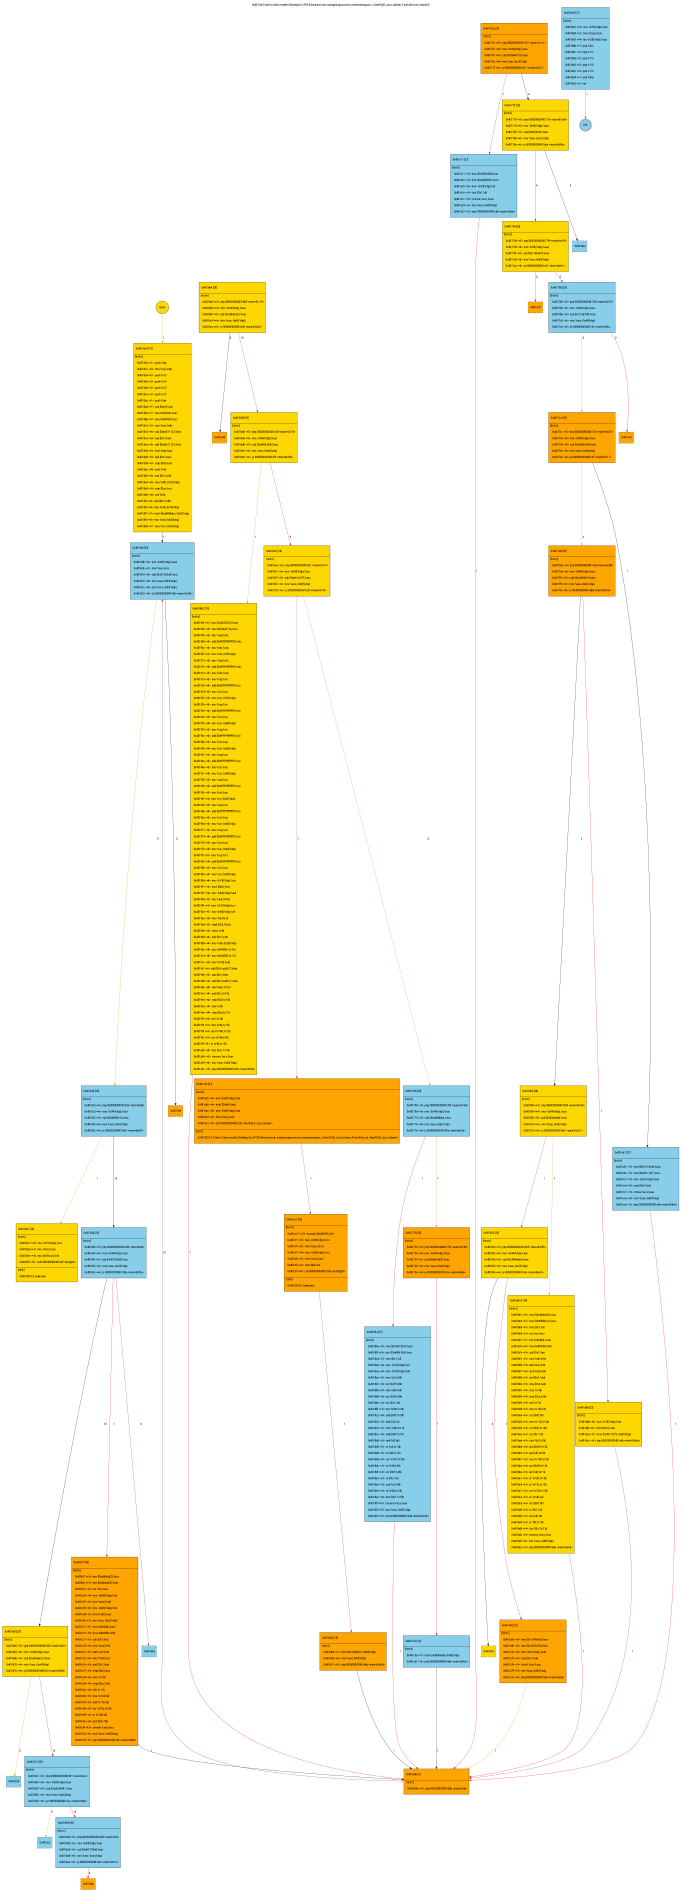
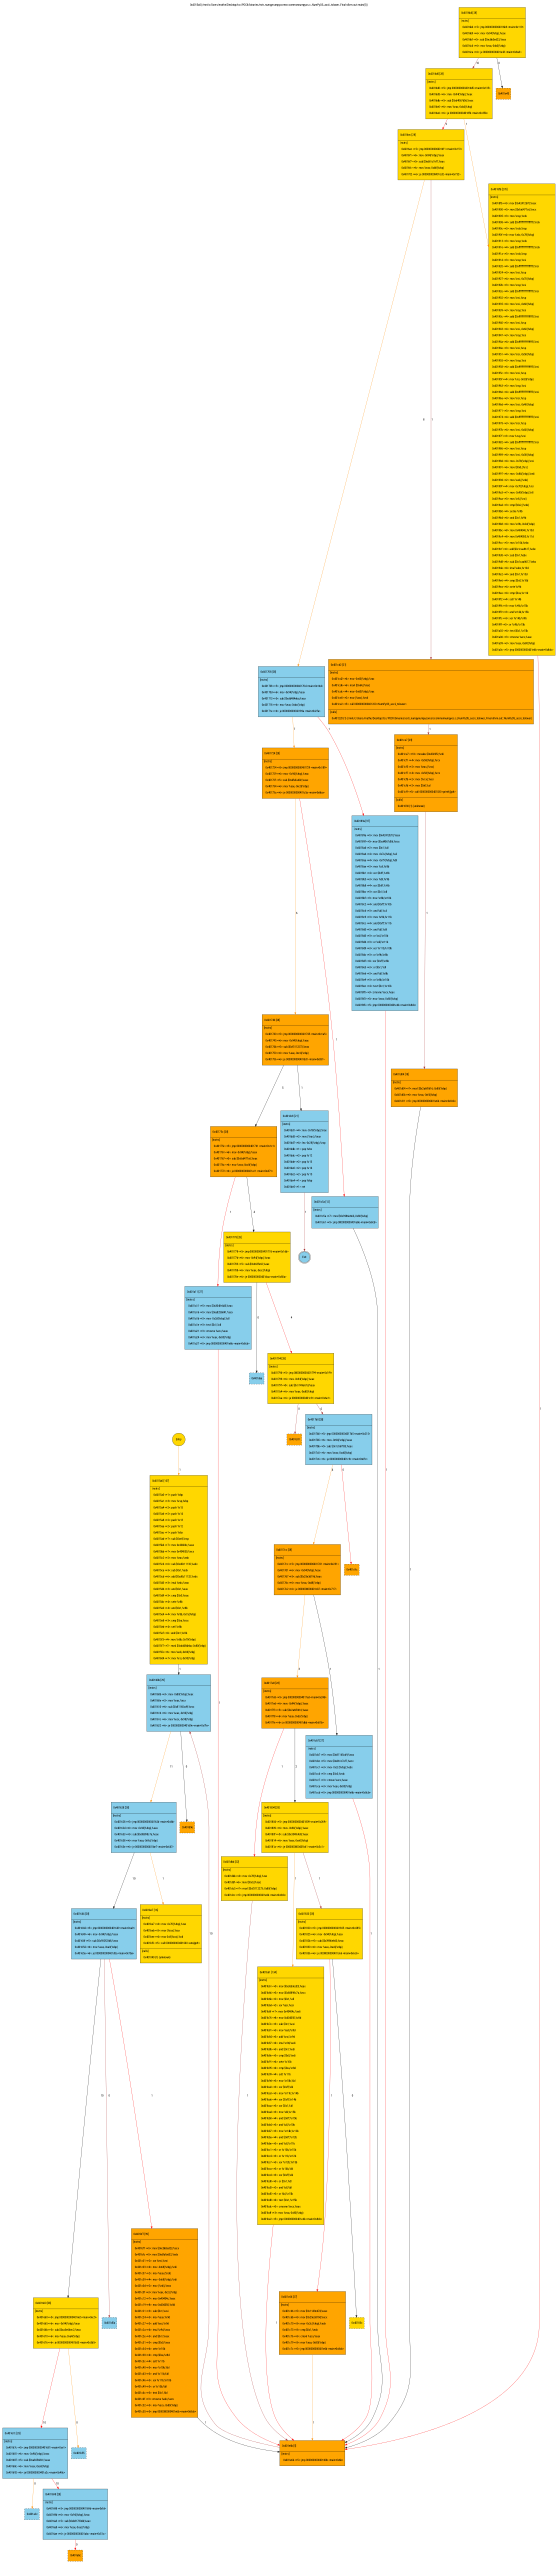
none -> (295, 1040)
